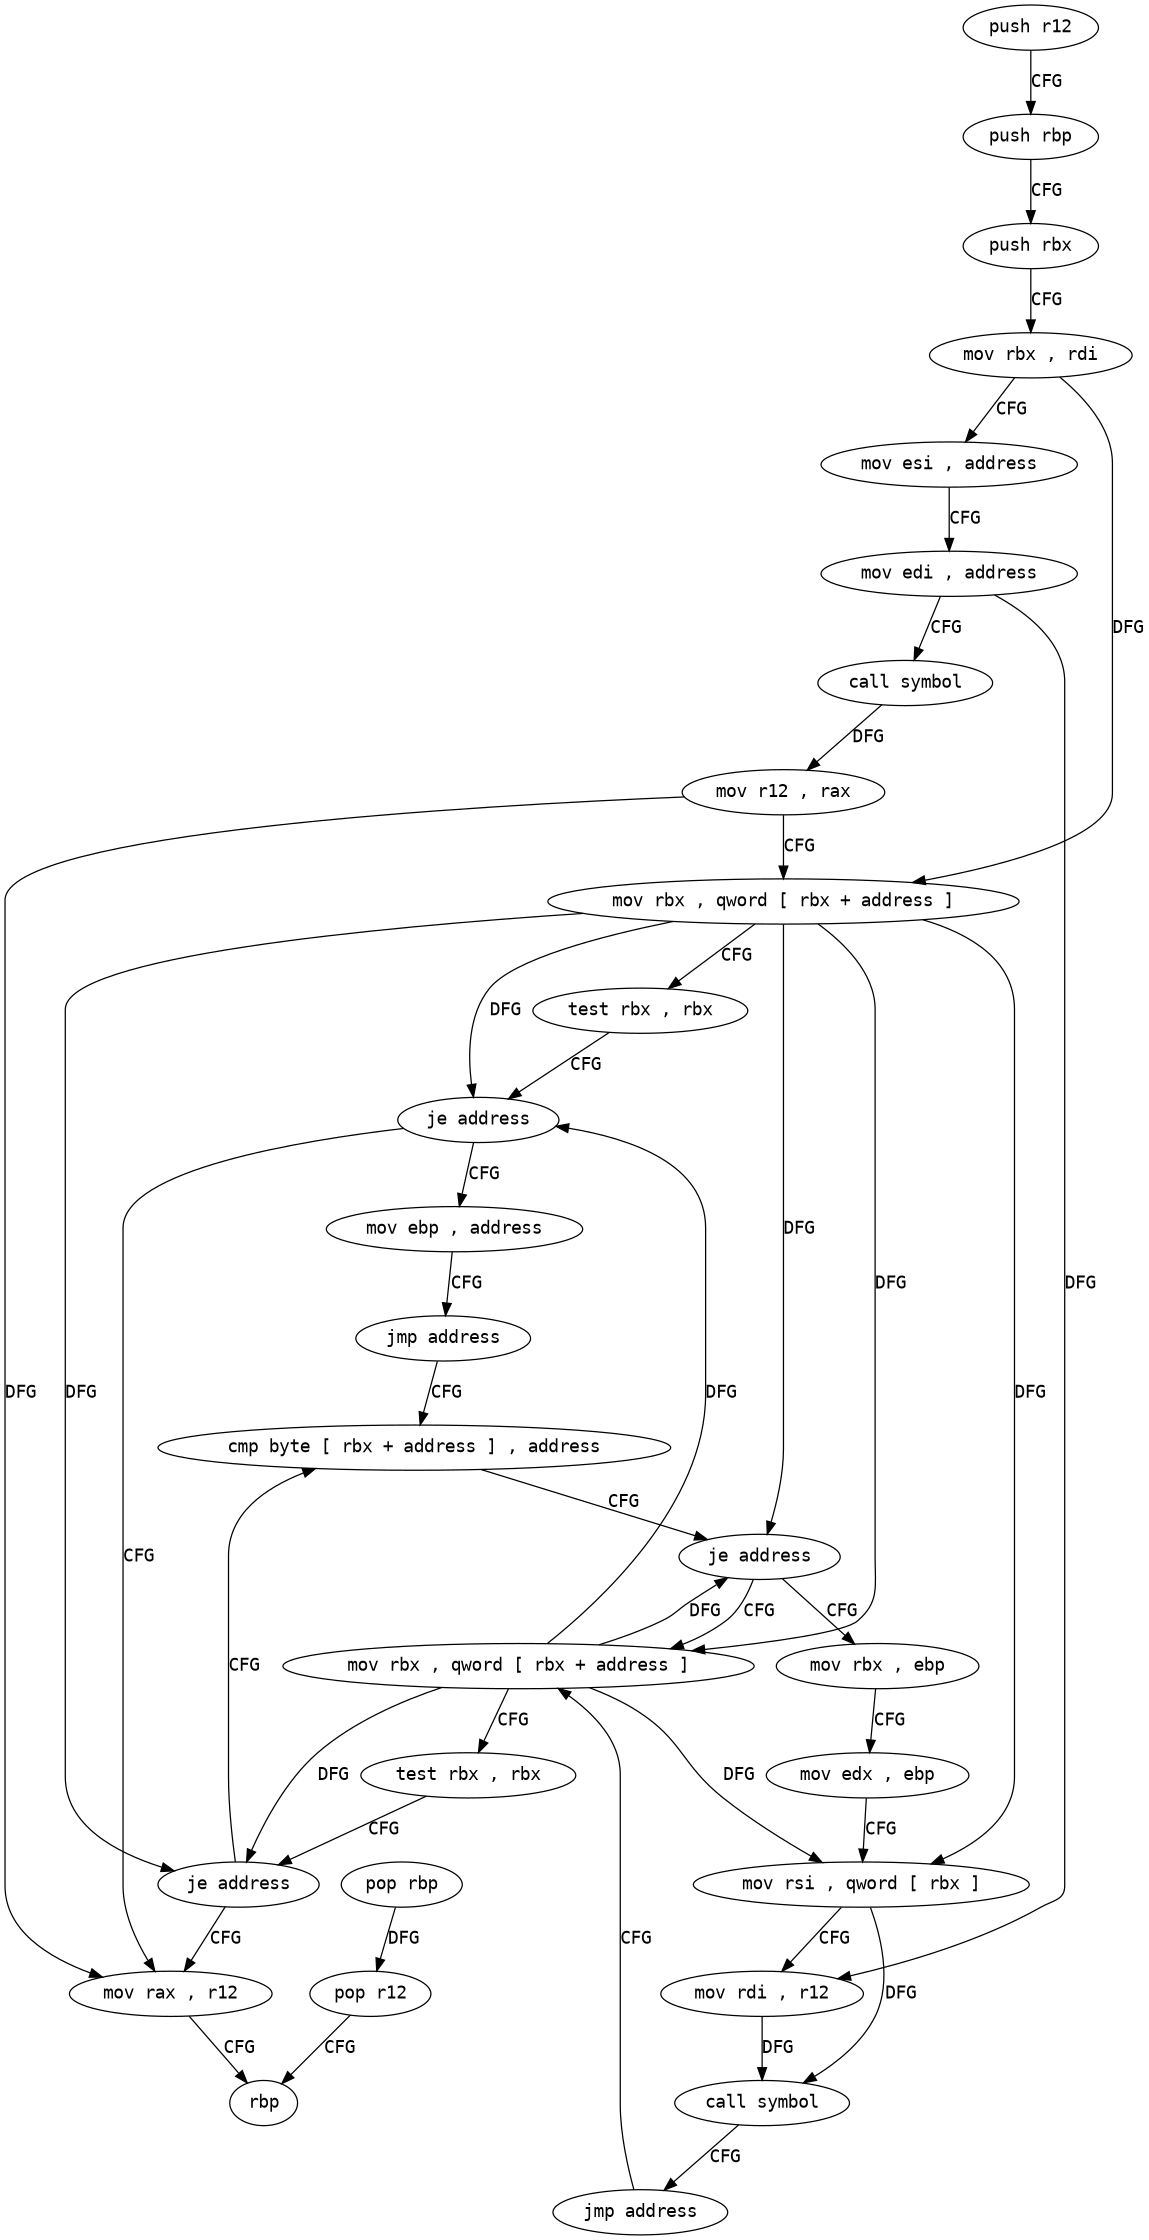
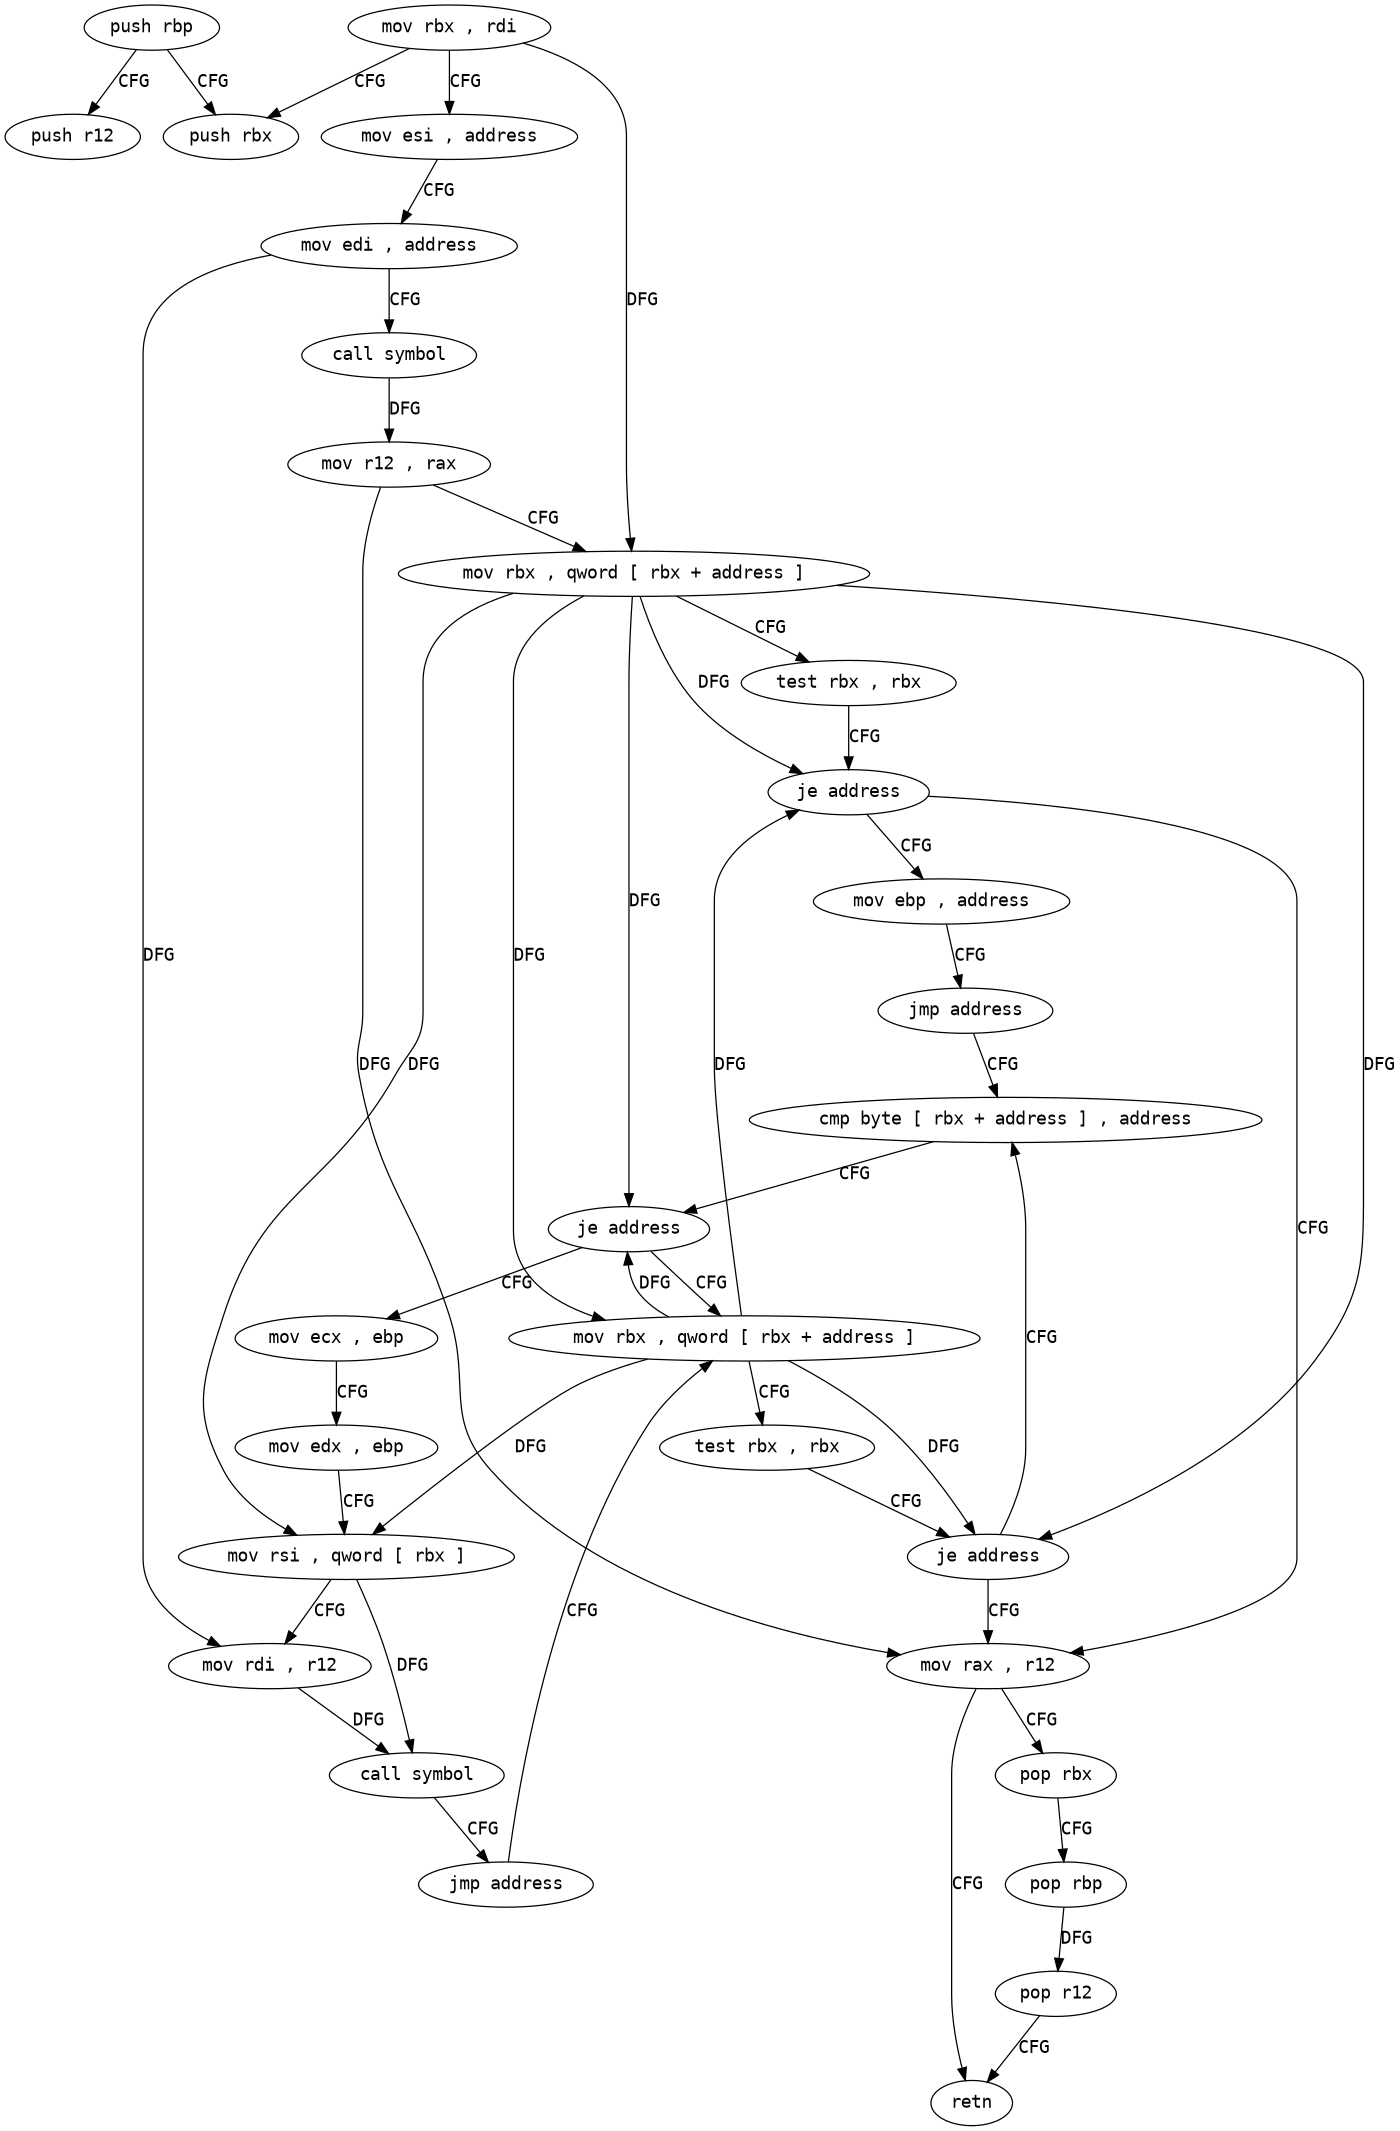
(1031, 76) -> (116, 77)
(1031, 294) -> (344, 80)
(878, 1666) -> (336, 1338)
none -> (1056, 1775)
(264, 2103) -> (972, 2103)
